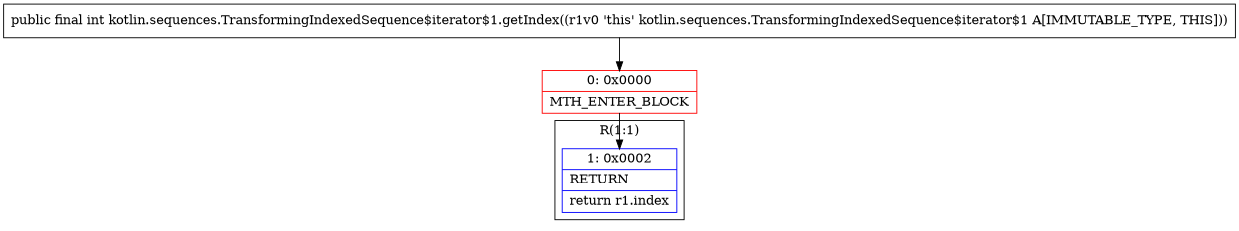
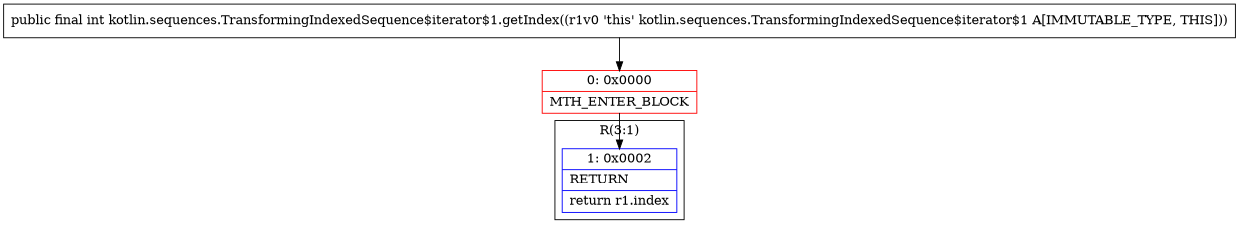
(620, 131) -> (620, 131)
